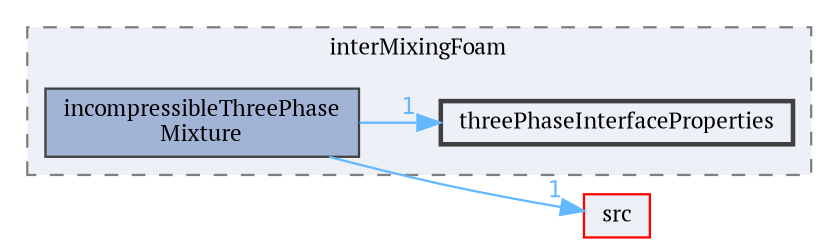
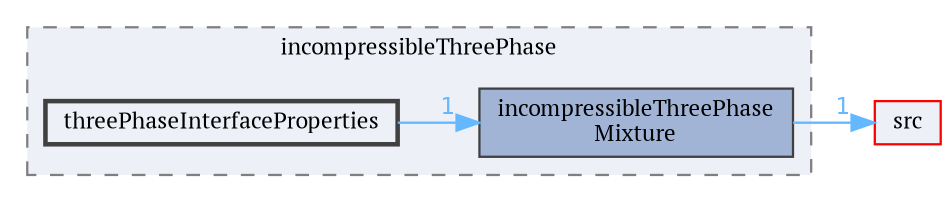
(419, 49) -> (419, 49)
(388, 123) -> (427, 123)
